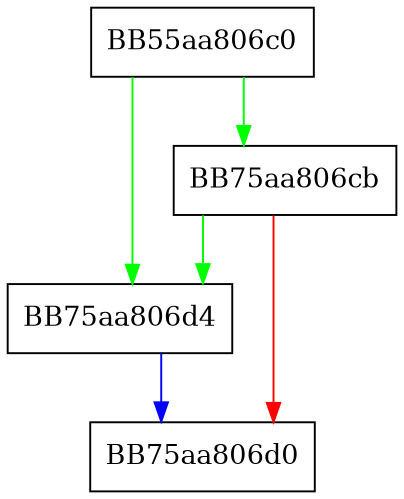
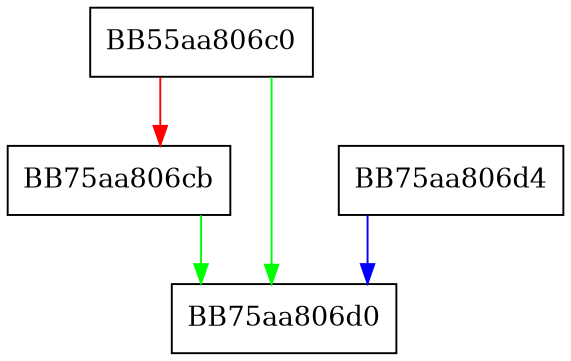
(244, 102) -> (160, 102)
(132, 171) -> (272, 171)
(203, 240) -> none
(274, 309) -> (201, 240)
